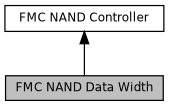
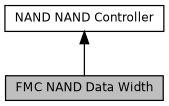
(84, 18) -> (84, 18)
